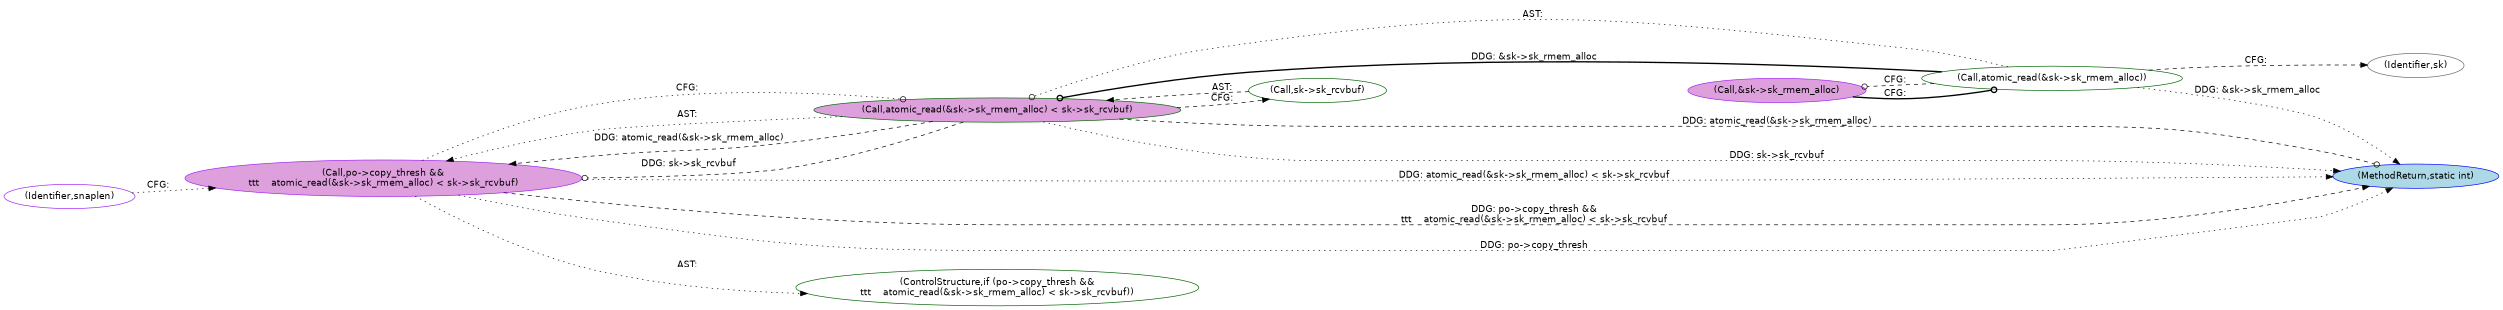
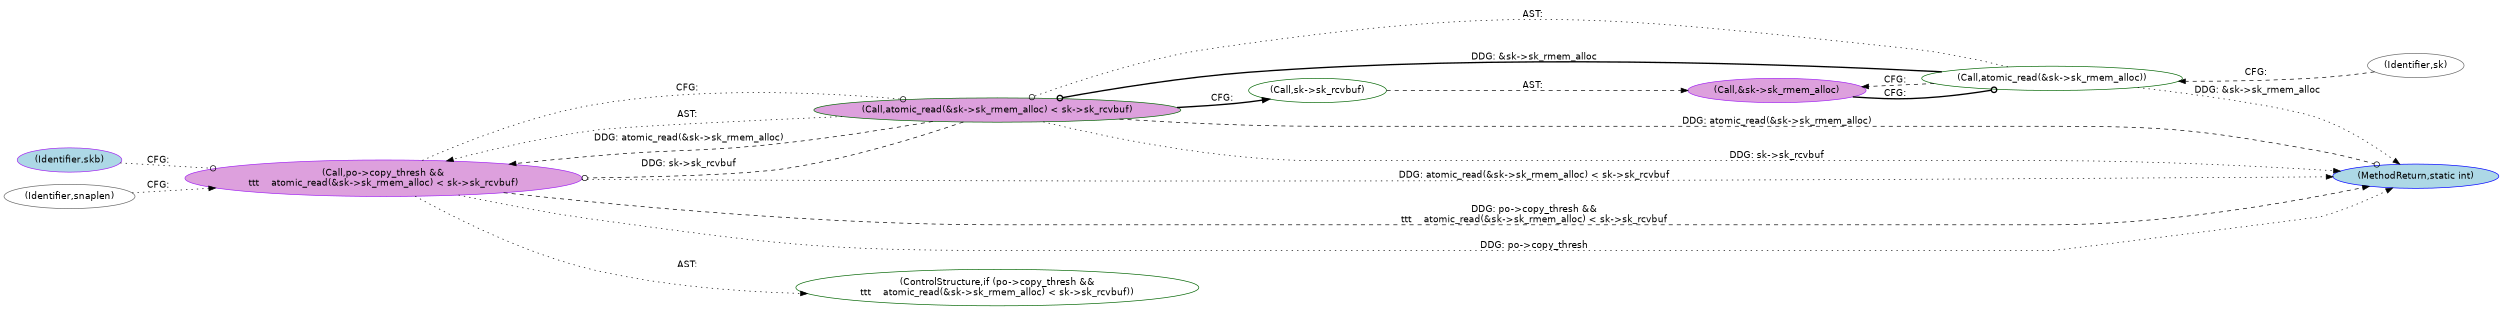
(2255, 66) -> (2280, 80)
(1901, 85) -> (1901, 85)
(1181, 95) -> (1534, 90)
(1220, 105) -> (1220, 105)
none -> (70, 160)
(70, 196) -> (70, 196)
